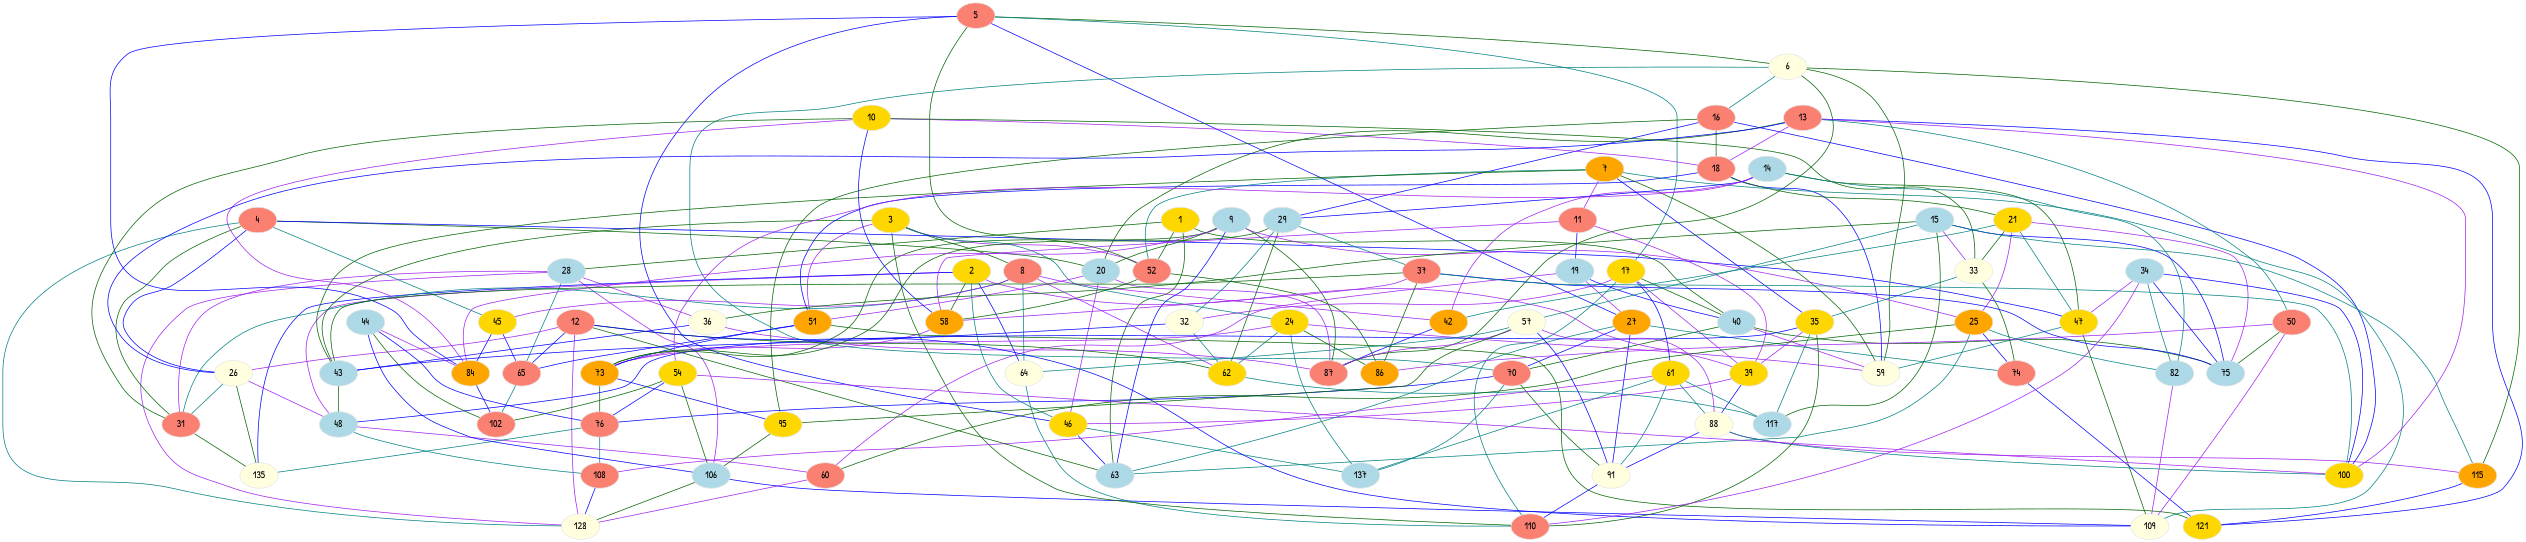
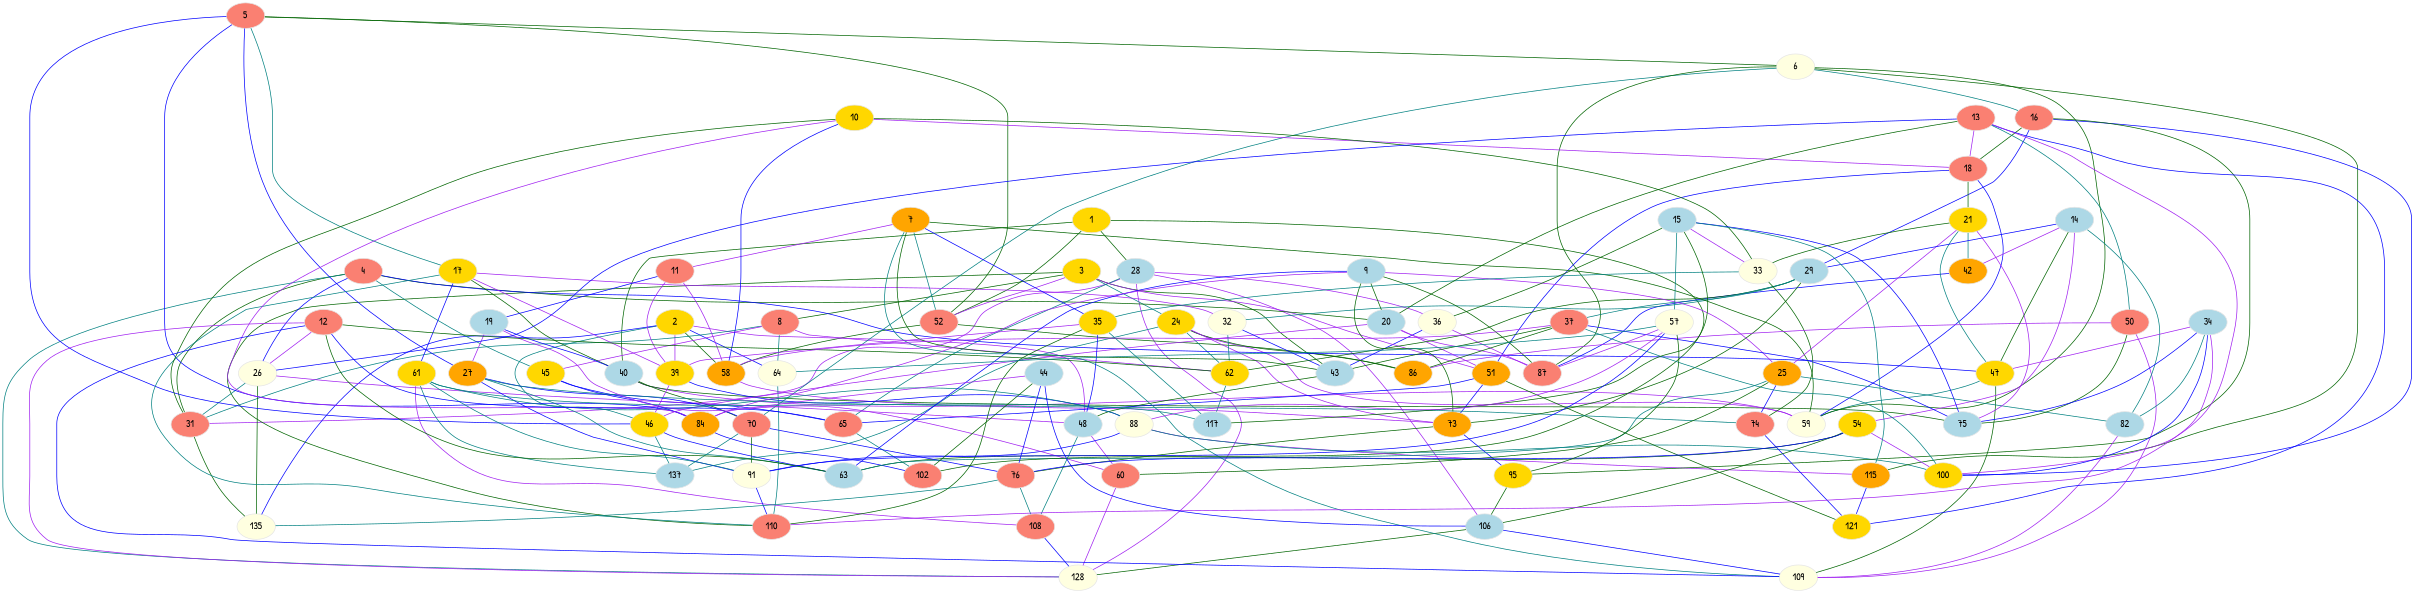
(1205, 298) -> none
